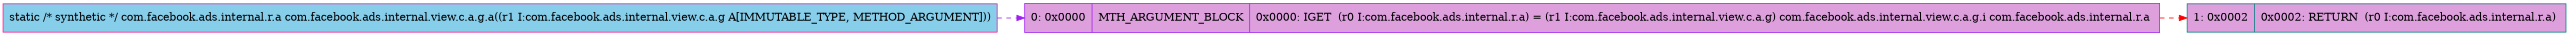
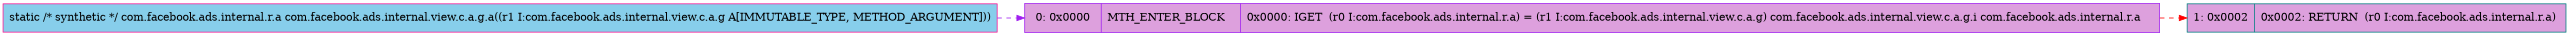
(1171, 18) -> (1166, 18)
